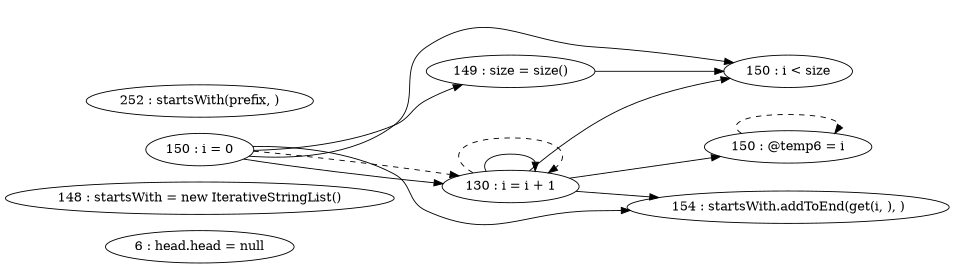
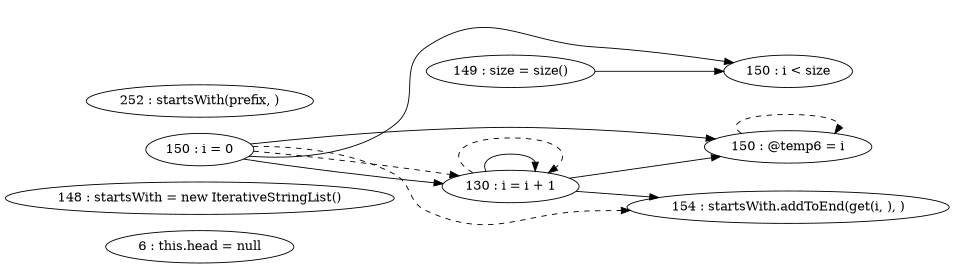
(618, 111) -> none
(360, 137) -> (478, 128)
(428, 211) -> (428, 211)
(200, 247) -> (200, 247)
